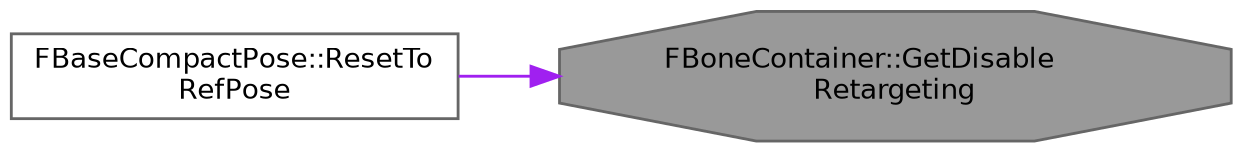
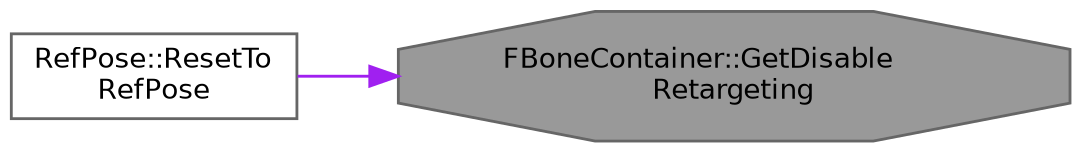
(235, 76) -> (154, 76)
